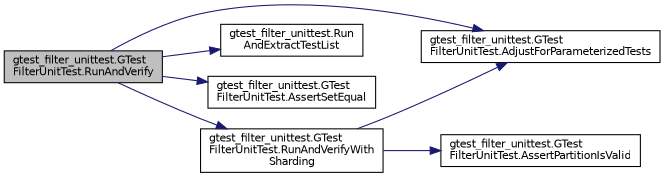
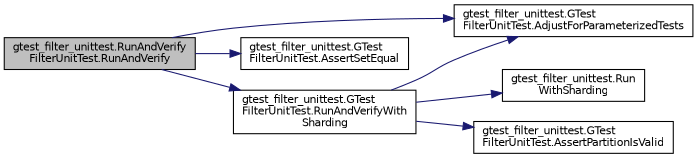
(292, 40) -> none
(83, 67) -> (100, 54)
none -> (574, 85)
